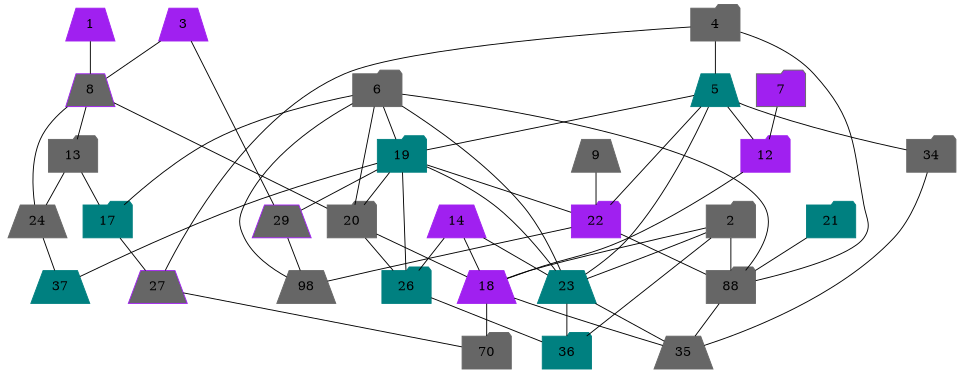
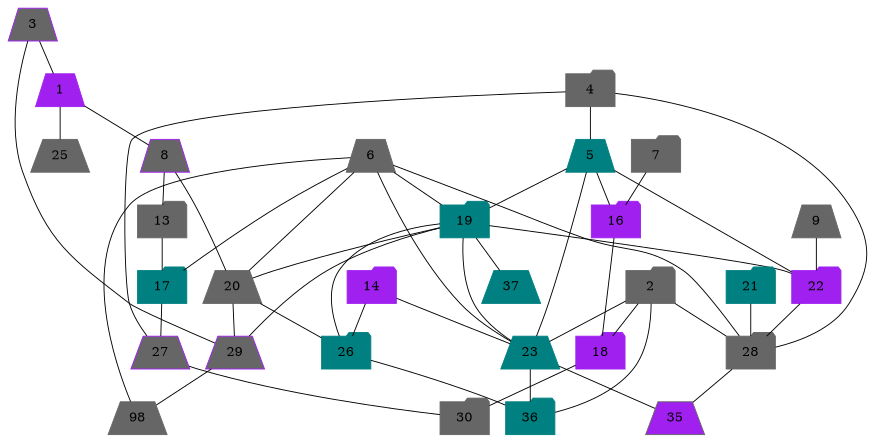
(183, 25) -> (33, 25)
(134, 60) -> (47, 57)
(377, 90) -> (371, 156)
(781, 90) -> (656, 156)
none -> (60, 156)
(765, 156) -> (616, 221)
(931, 156) -> none
(38, 221) -> none
(352, 221) -> (232, 287)
(457, 221) -> (372, 287)
(419, 254) -> (234, 320)
(449, 254) -> none
(472, 255) -> none
(487, 287) -> (600, 353)
(731, 287) -> (751, 353)
(588, 323) -> none
(487, 353) -> (465, 418)
(683, 353) -> (675, 418)
